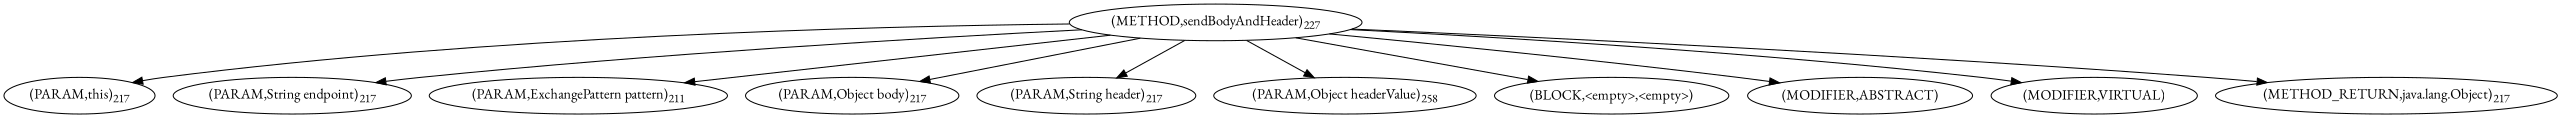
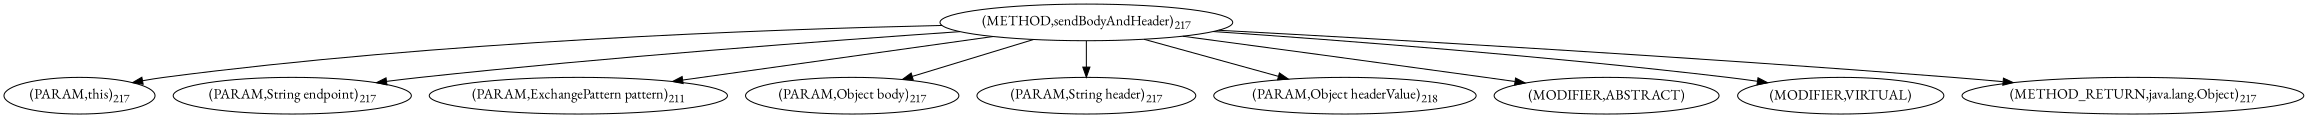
(1312, 21) -> (1183, 21)
(1429, 94) -> (1429, 94)
(1612, 96) -> none
